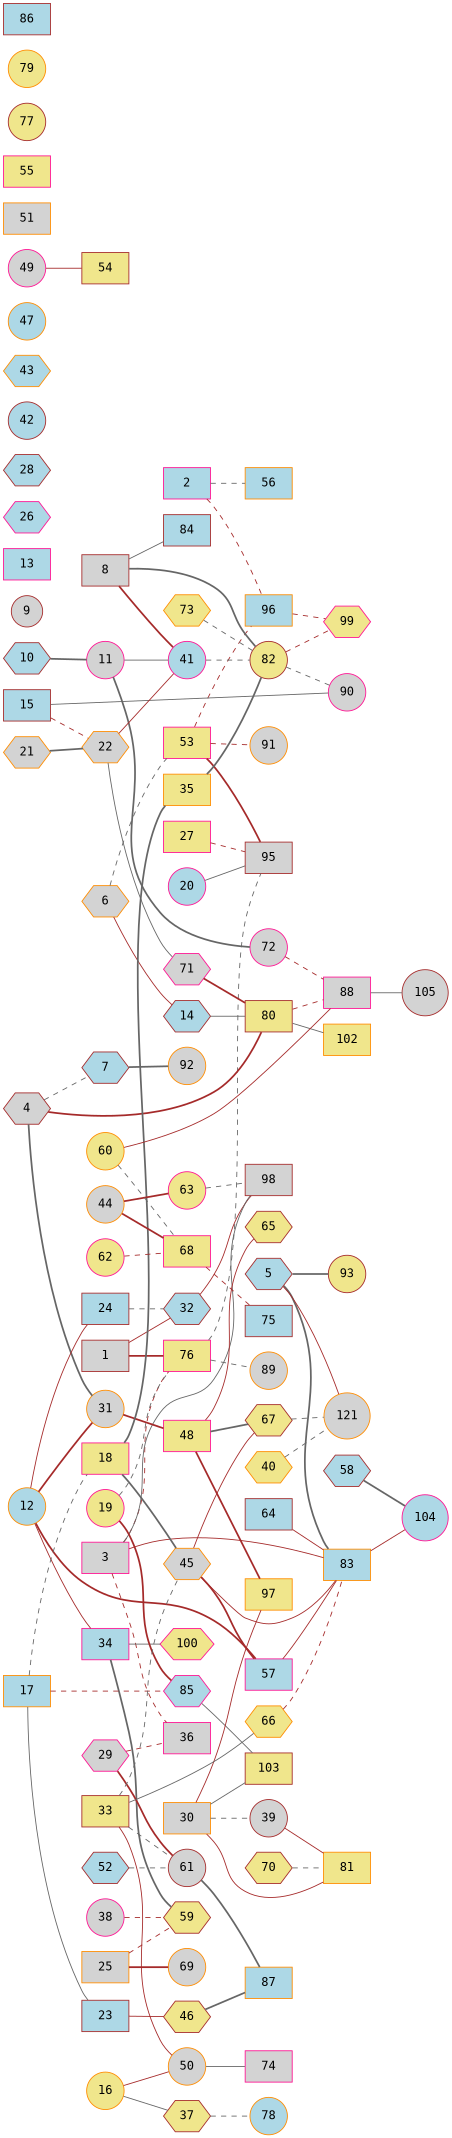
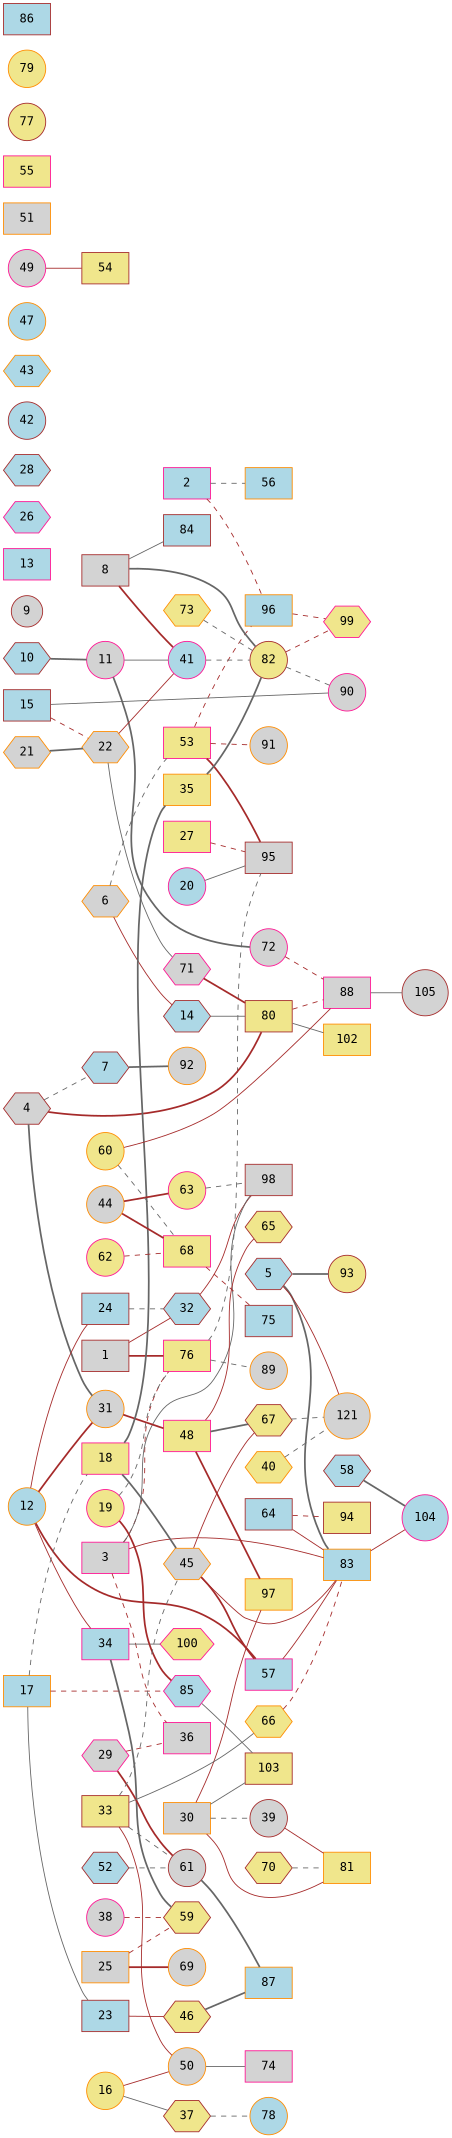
none -> (347, 1518)
